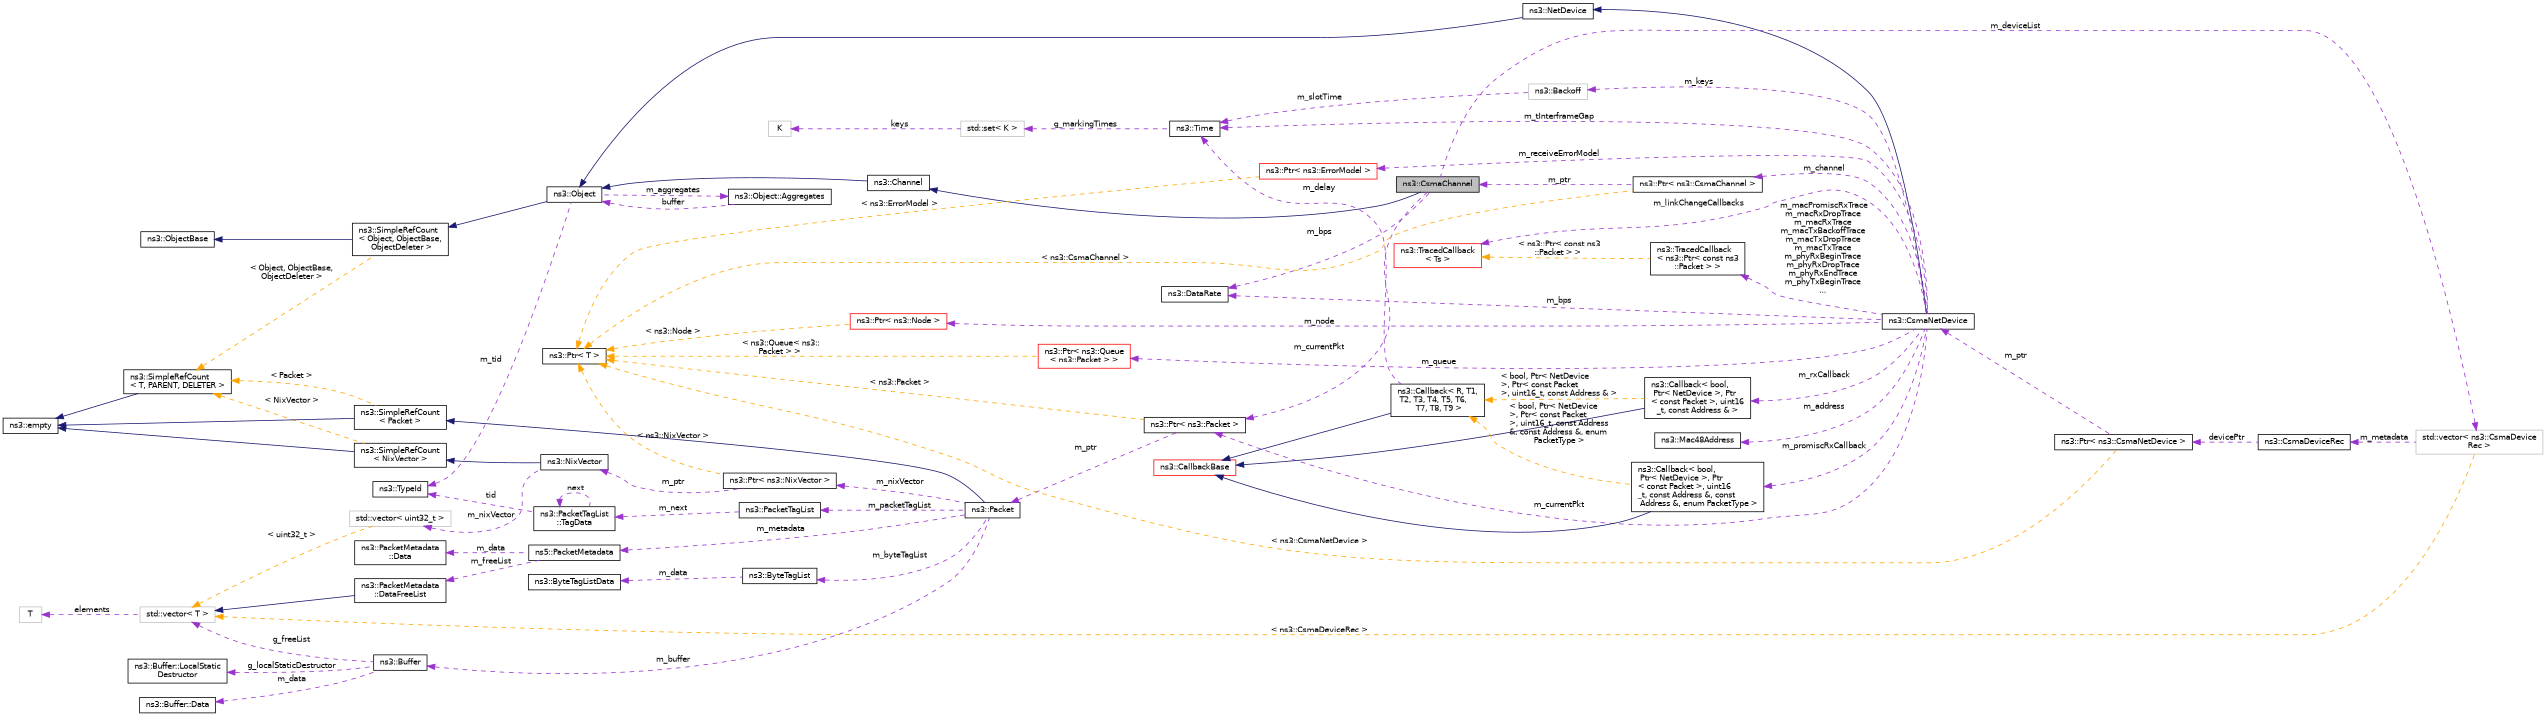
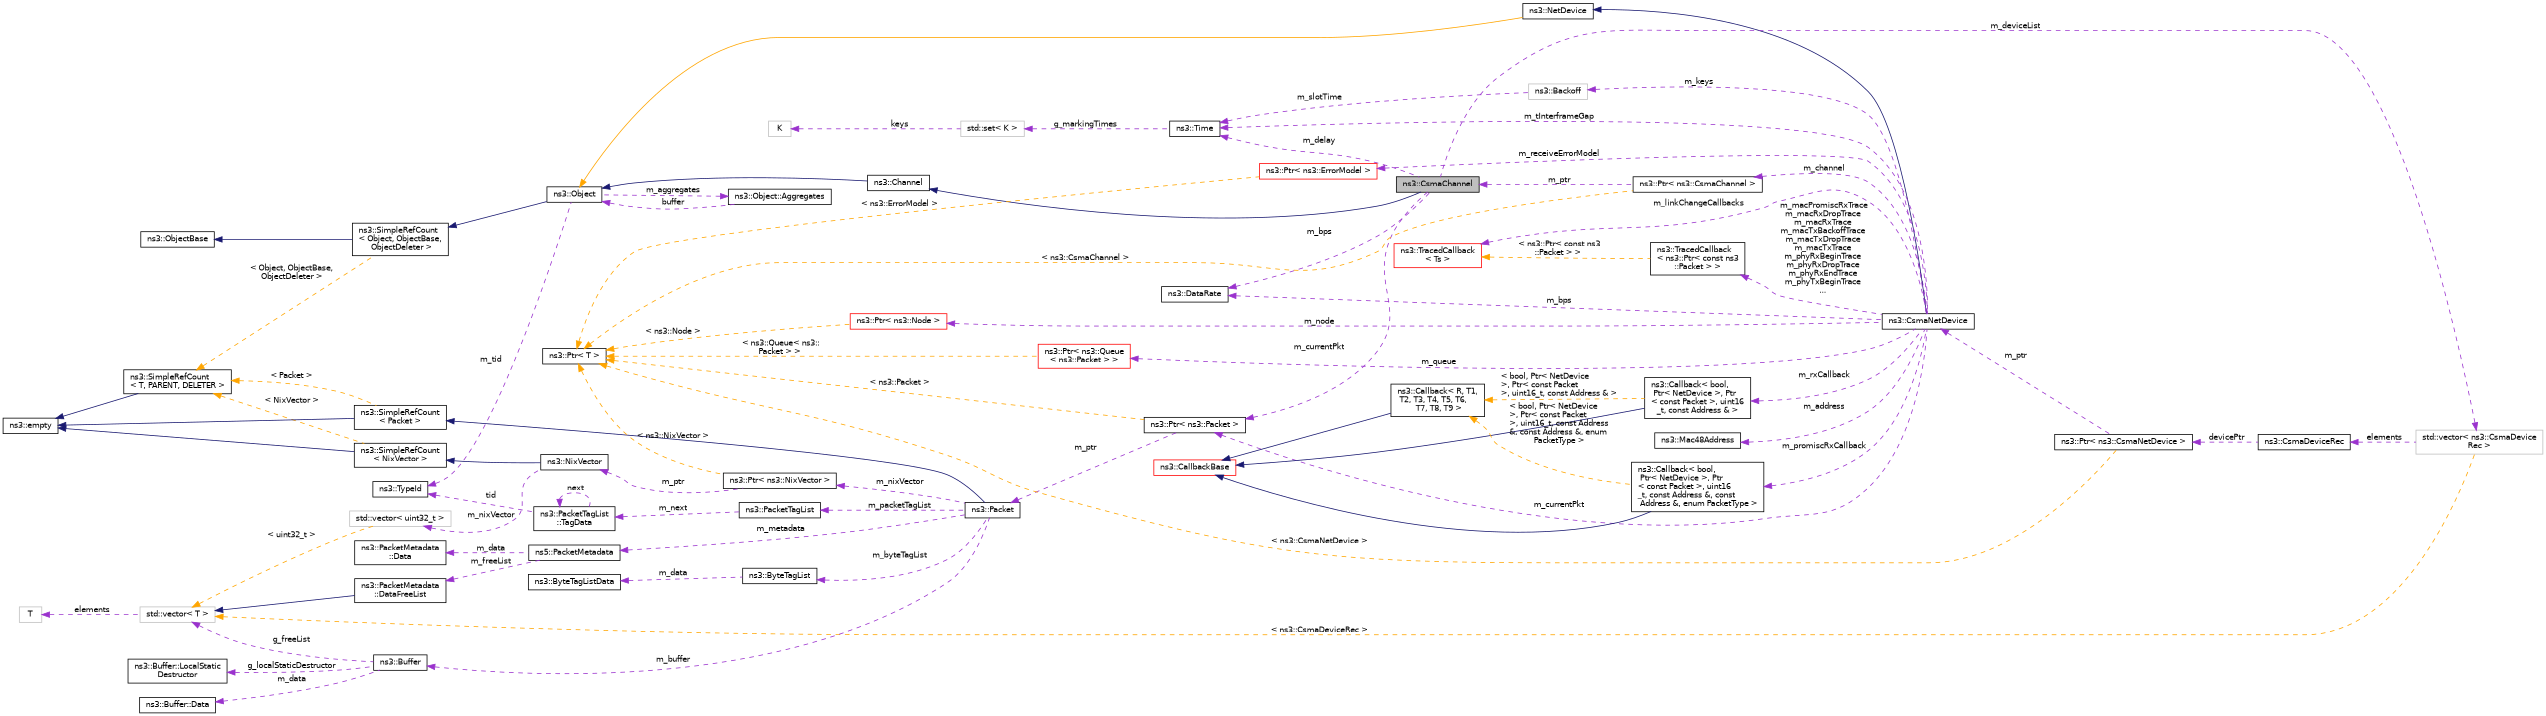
(1026, 38) -> (1026, 38)
(1365, 213) -> (1324, 154)
(2383, 438) -> (2383, 438)
